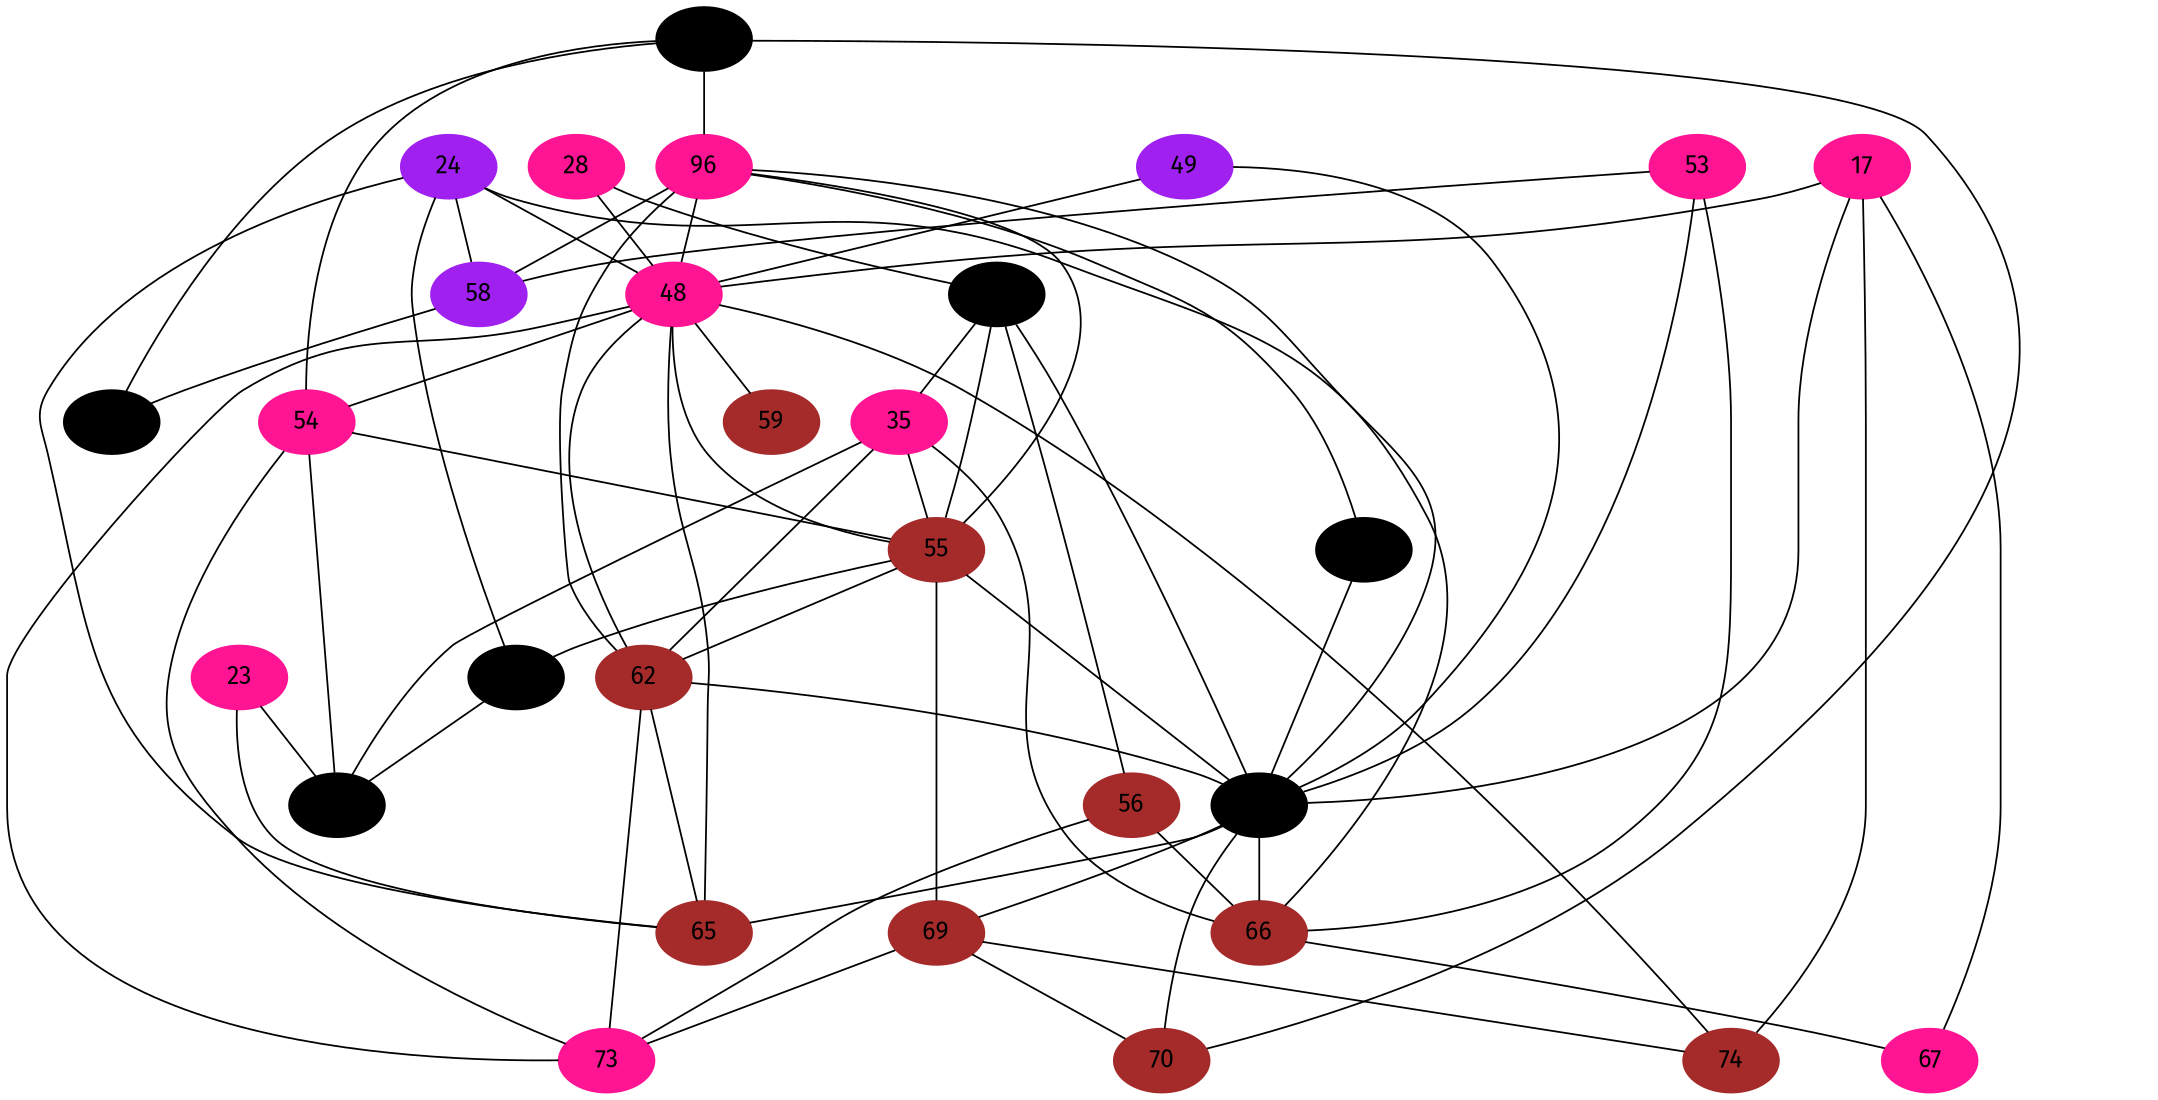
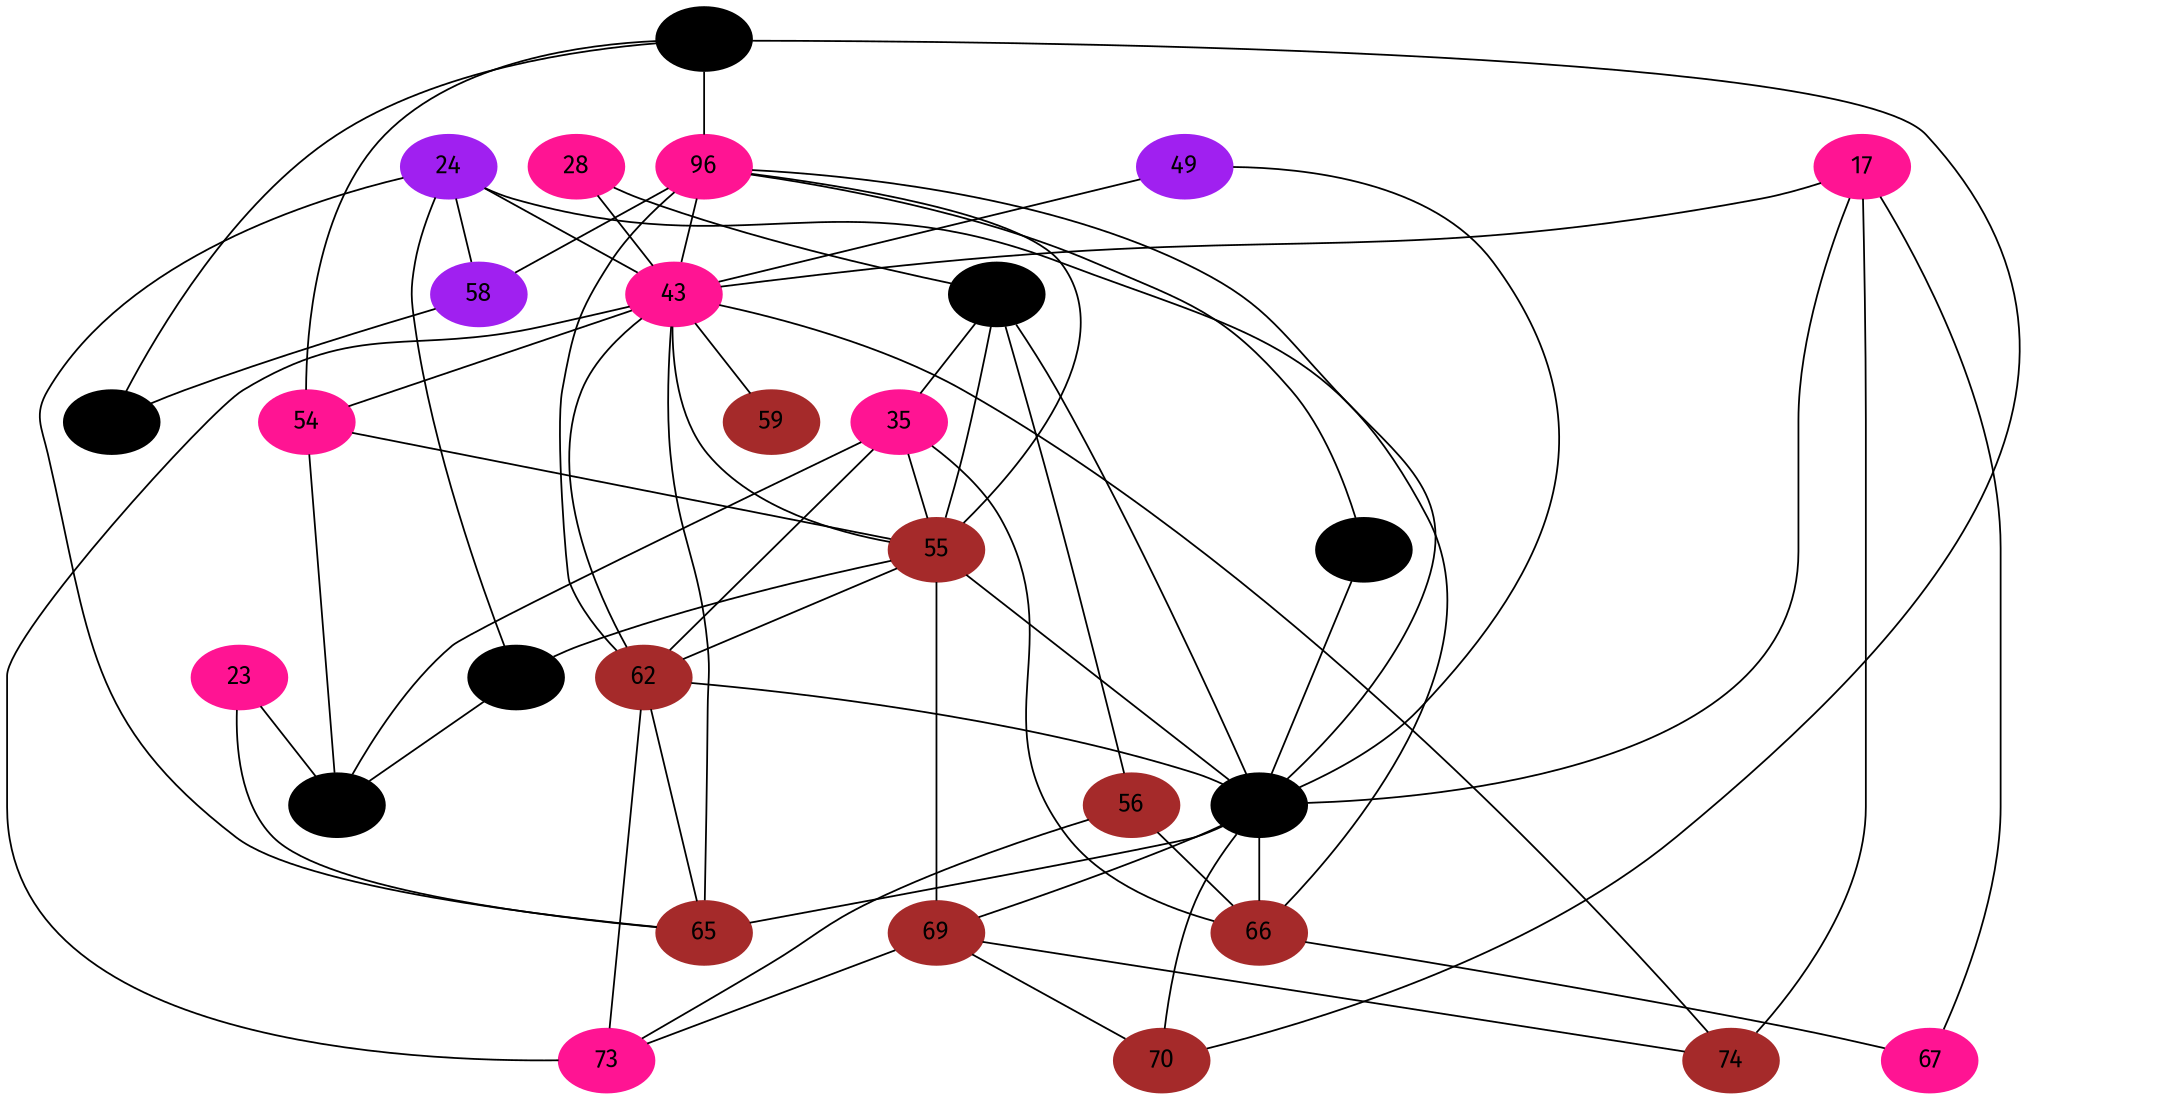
(1697, 167) -> none
(674, 294) -> (674, 294)
(195, 788) -> none
